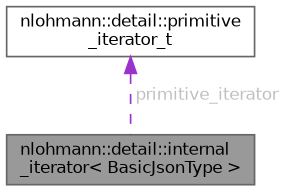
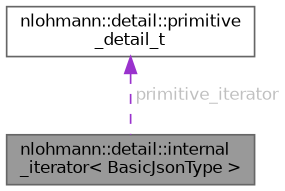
(131, 32) -> (131, 32)
